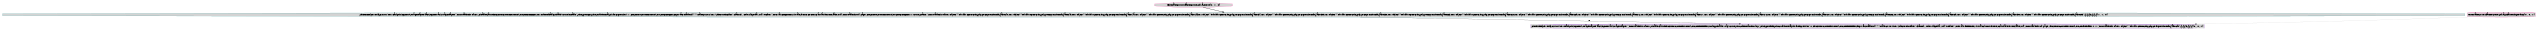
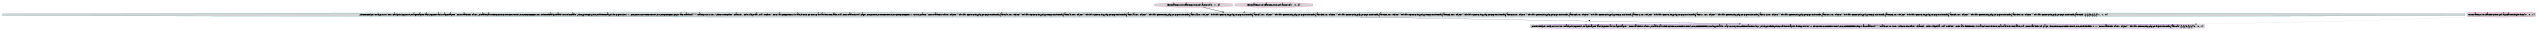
none -> (1274, 5)
